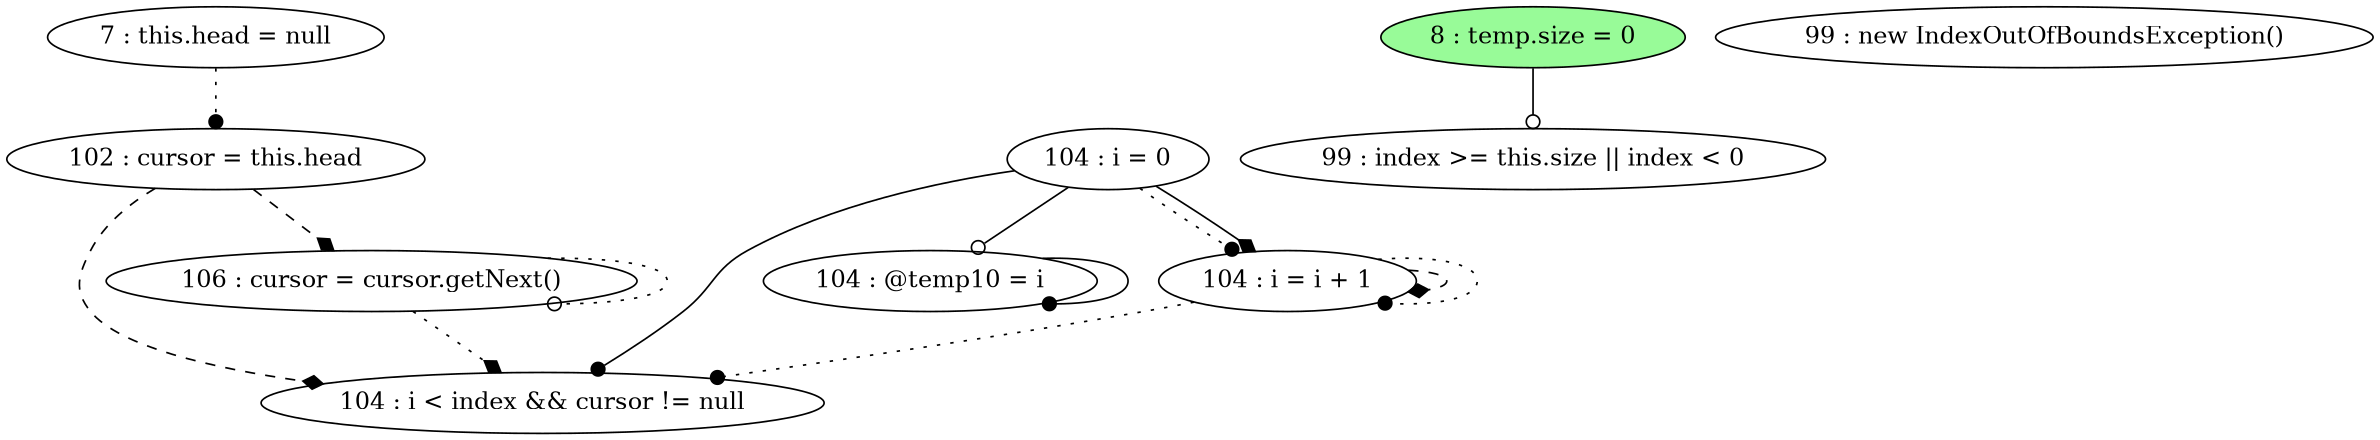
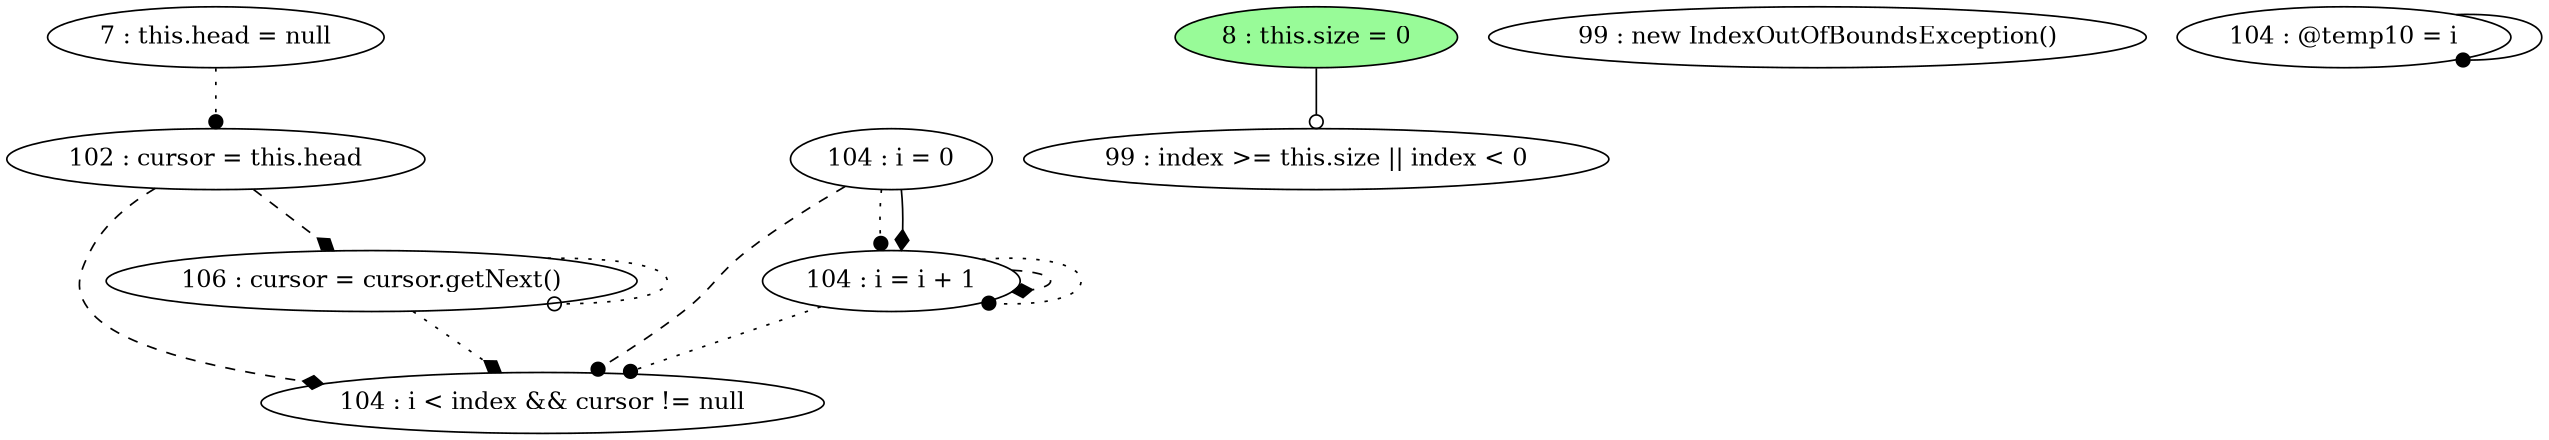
(1533, 37) -> (1316, 37)
(1026, 215) -> none
(790, 230) -> (722, 273)
